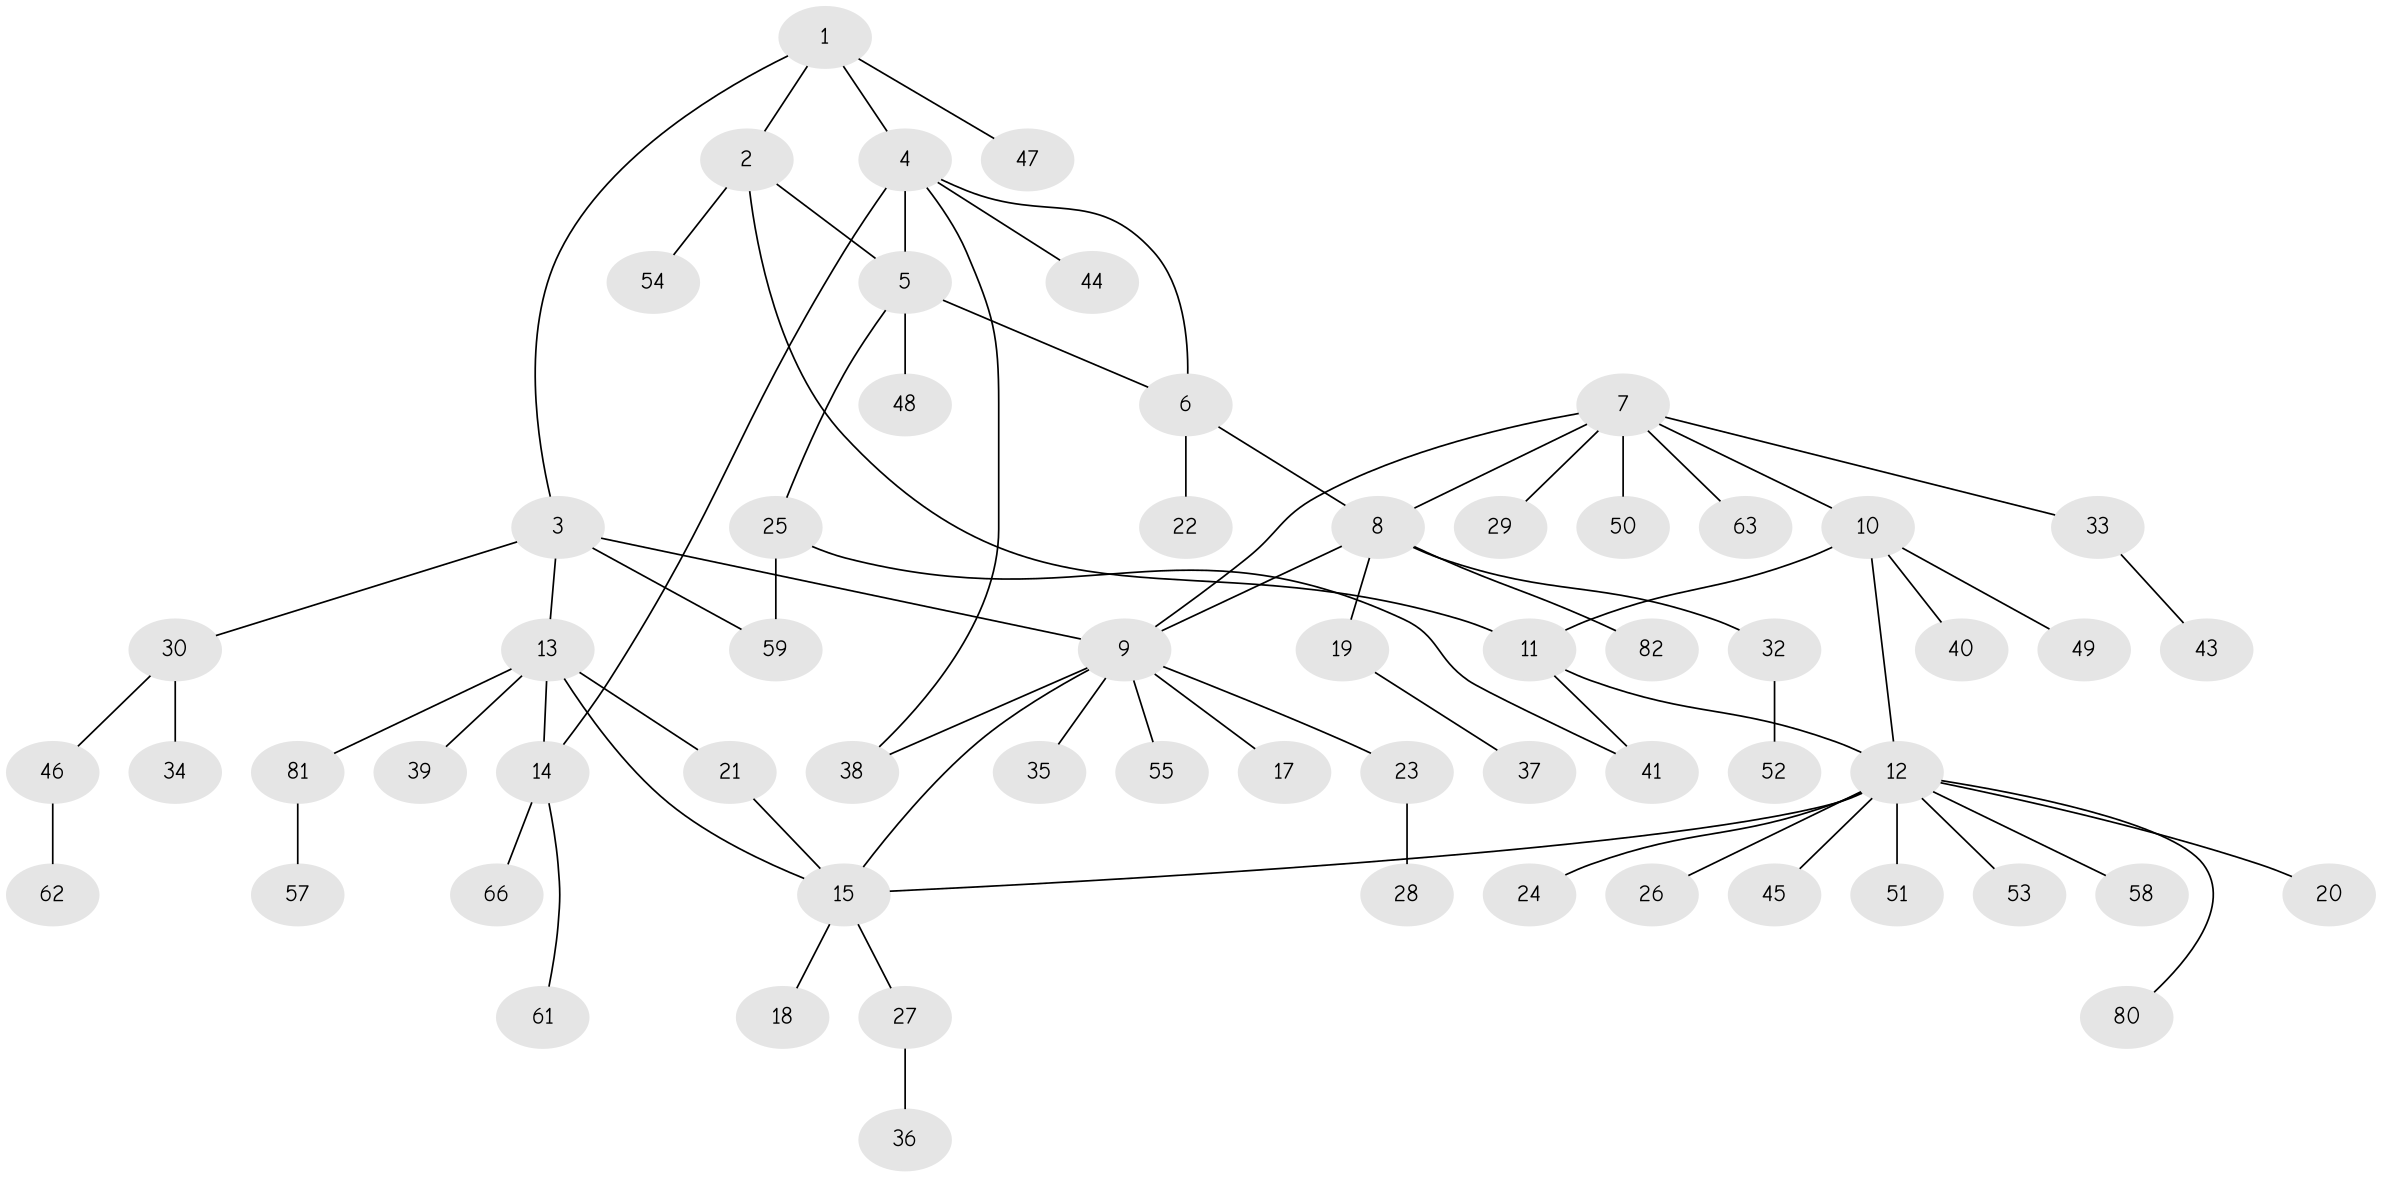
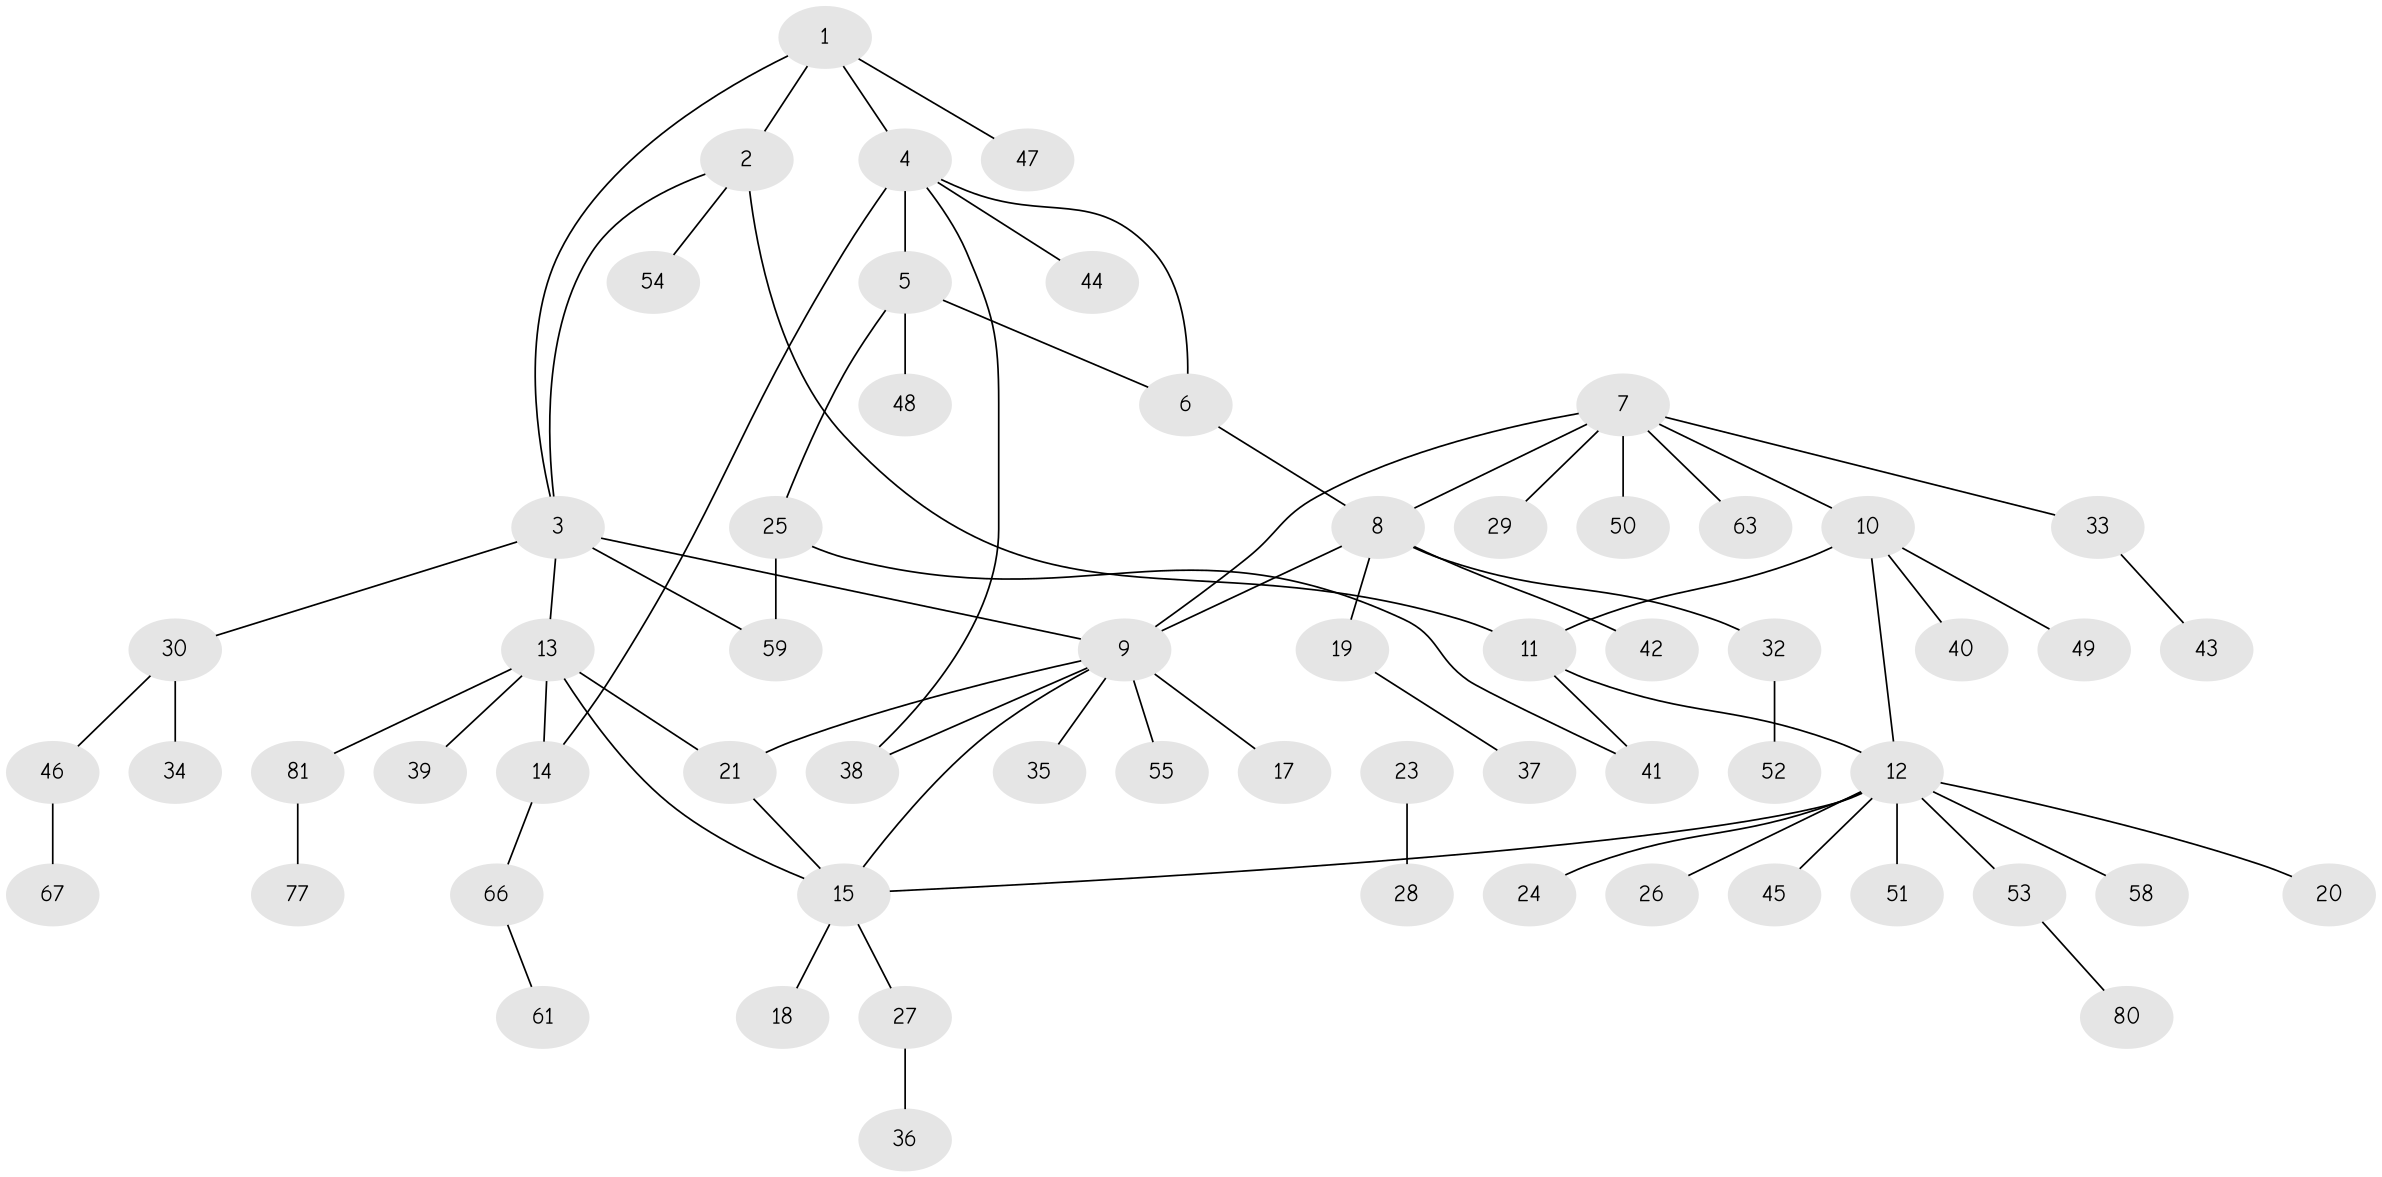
(826, 221) -> (568, 303)
(1186, 527) -> none
(1652, 650) -> (1652, 650)
(1268, 709) -> (945, 694)
(2195, 857) -> (2073, 956)
(53, 895) -> (53, 895)
(298, 895) -> (298, 895)
(560, 895) -> (520, 956)
